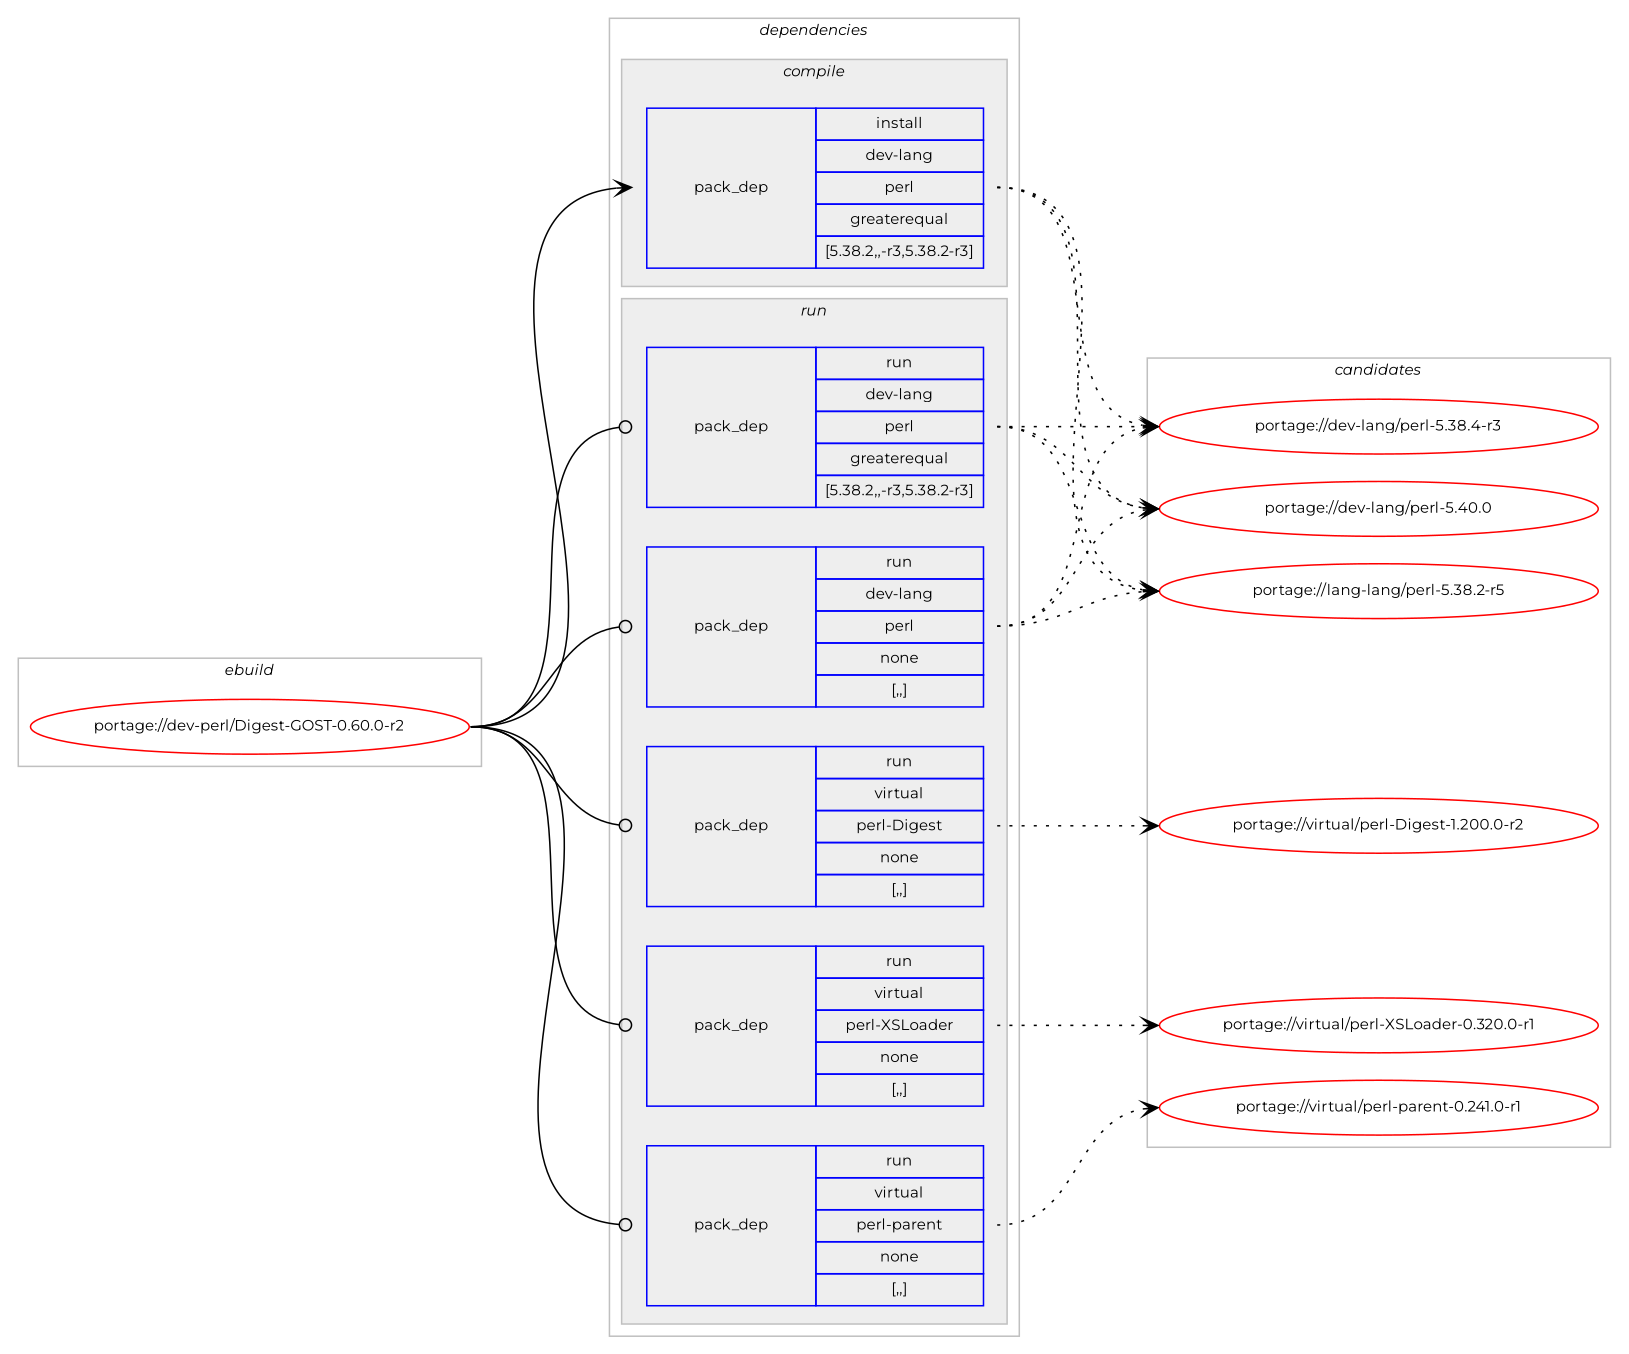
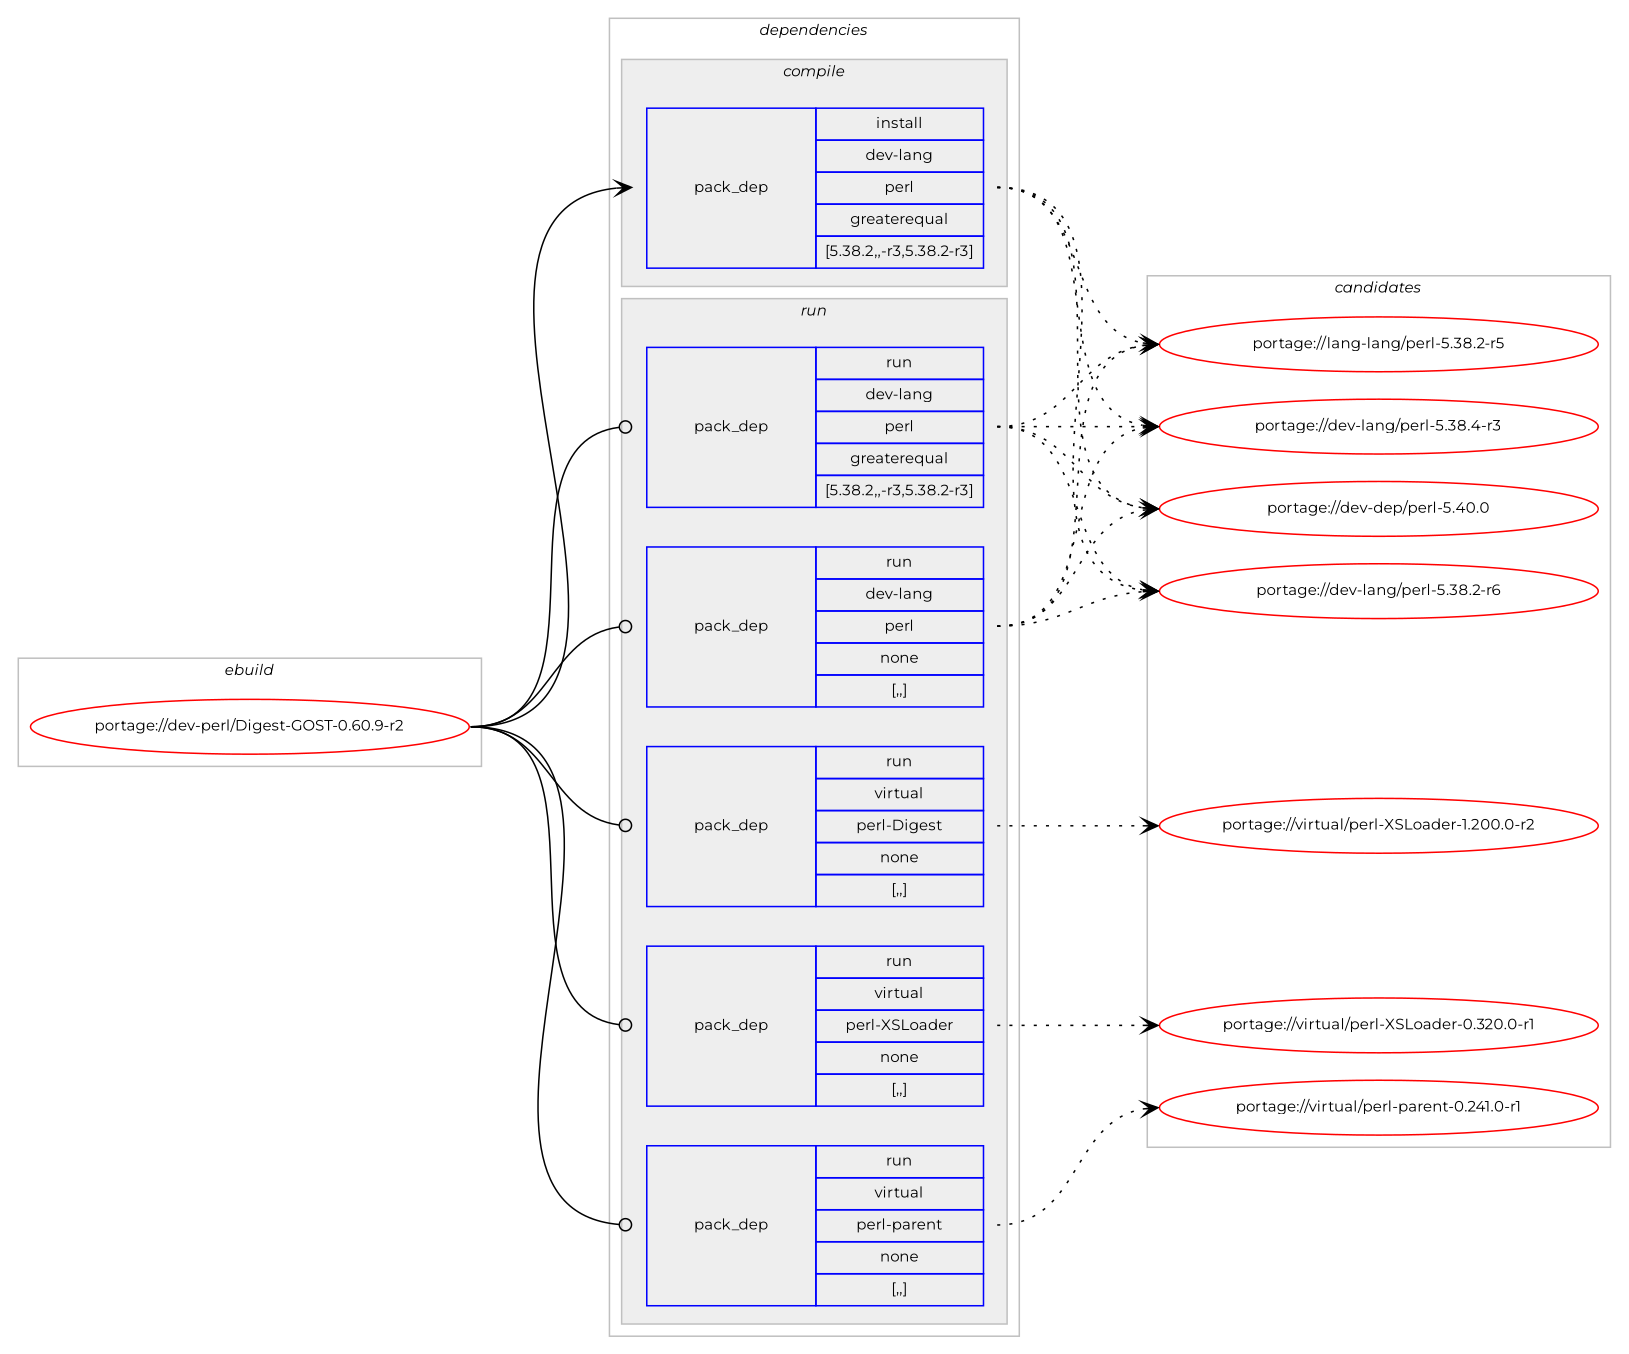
(1379, 509) -> (1379, 509)
none -> (1379, 591)
(250, 727) -> (250, 727)
(1379, 826) -> (1379, 826)
